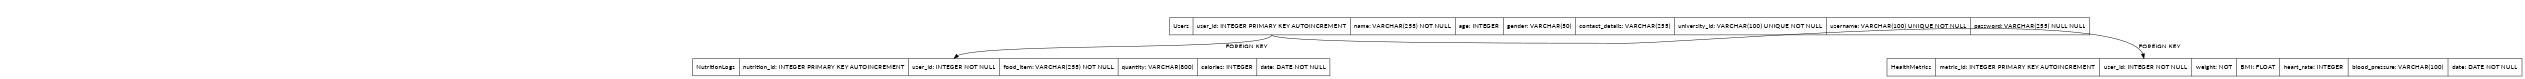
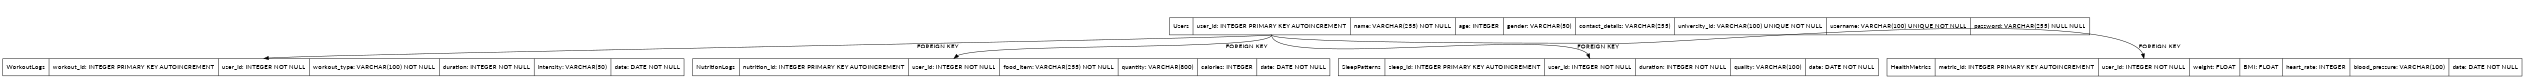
none -> (343, 67)
none -> (1608, 67)
(2214, 67) -> (2215, 67)
